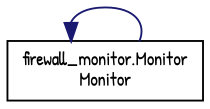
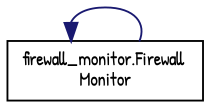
(105, 71) -> (105, 71)
